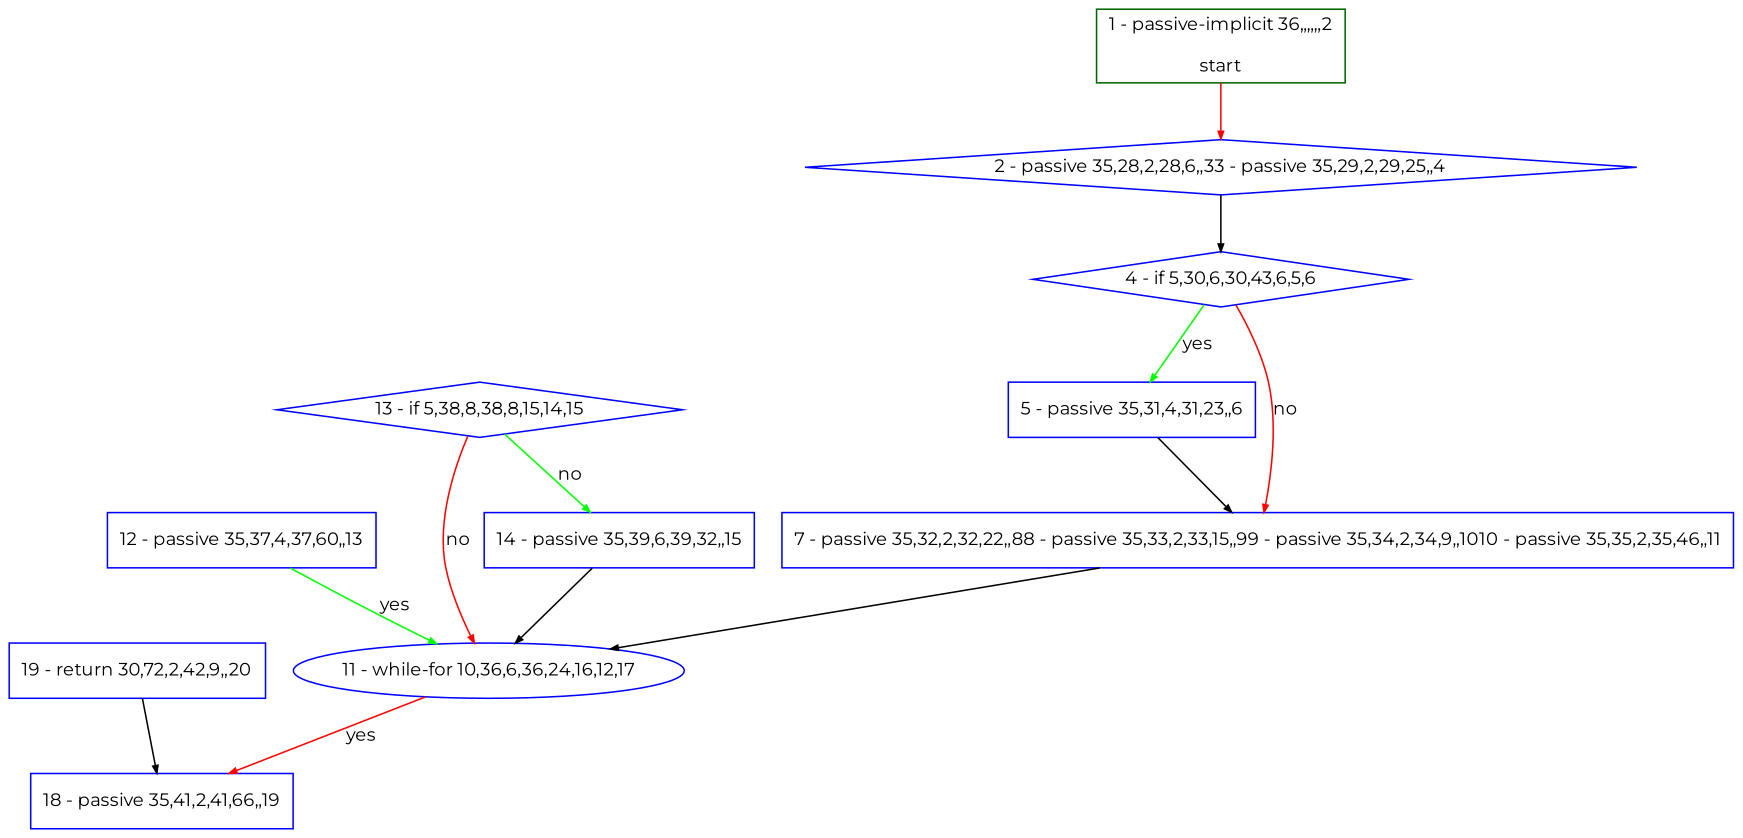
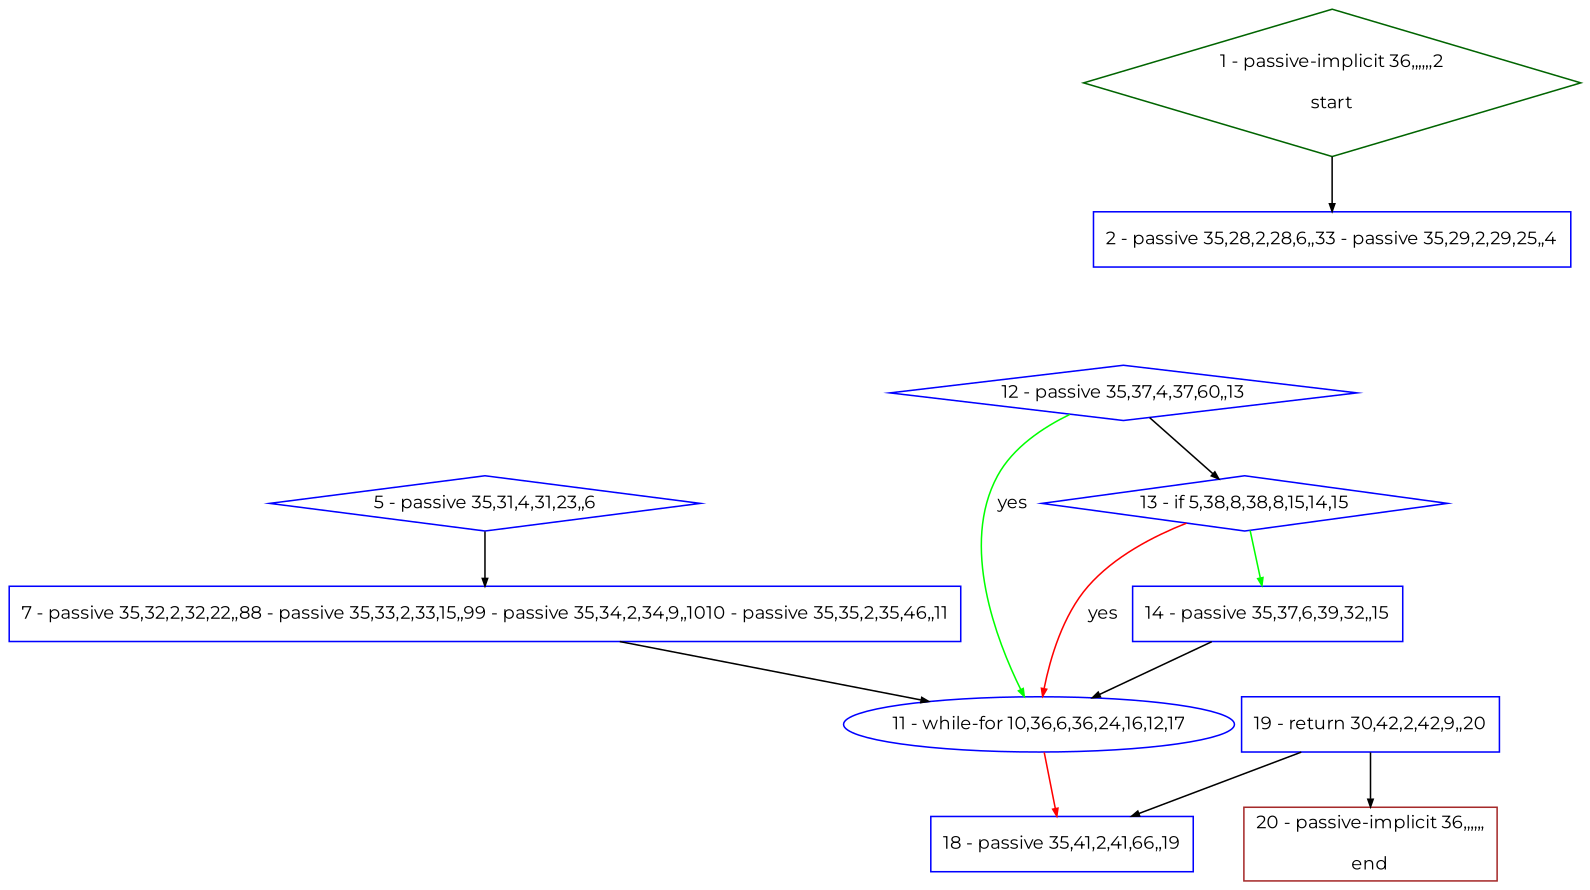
(1221, 46) -> (1332, 83)
(1221, 107) -> (1332, 180)
(1221, 167) -> (1332, 239)
(1221, 279) -> none
(1132, 410) -> (485, 503)
none -> (1181, 446)
(242, 540) -> (1123, 393)
(458, 540) -> (1103, 614)
(619, 540) -> (1268, 614)
(137, 671) -> (1371, 724)
none -> (1371, 844)
